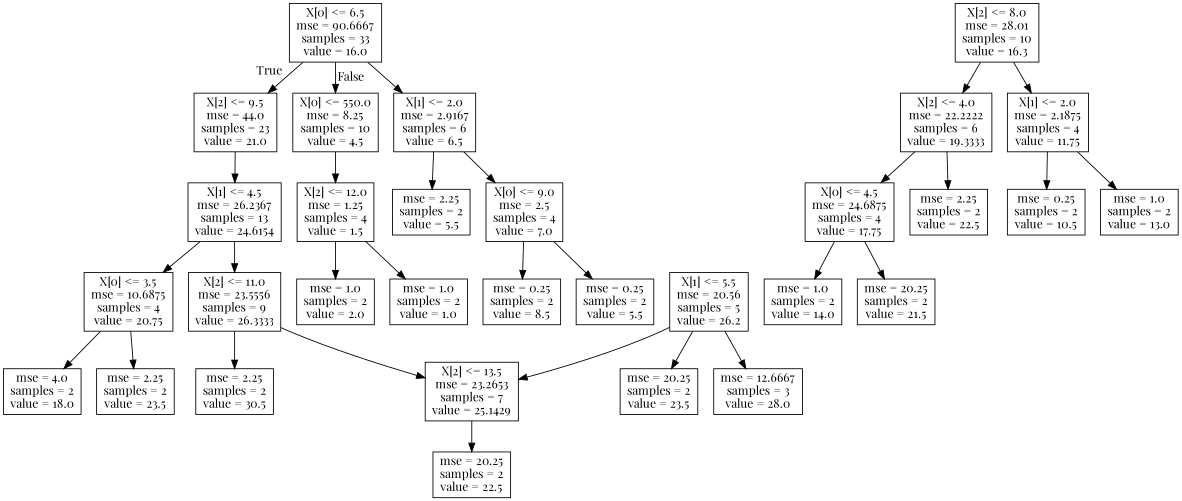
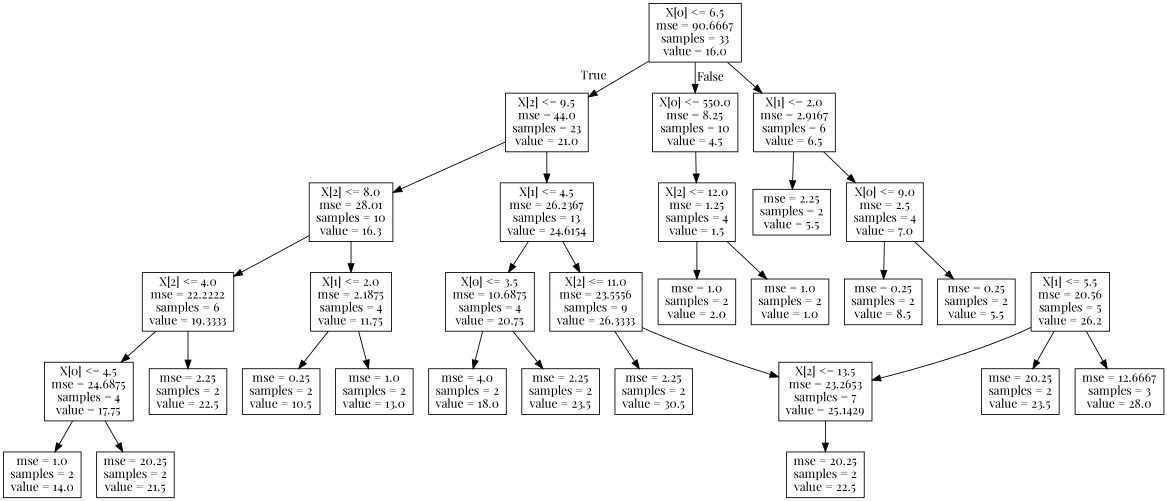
none -> (453, 165)
